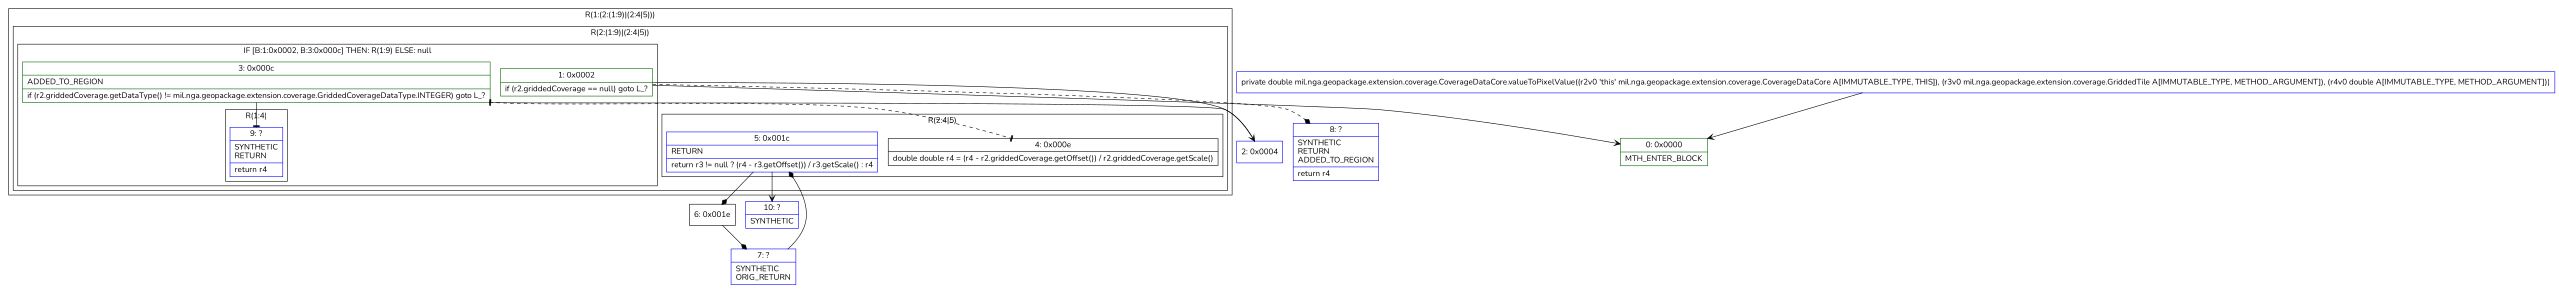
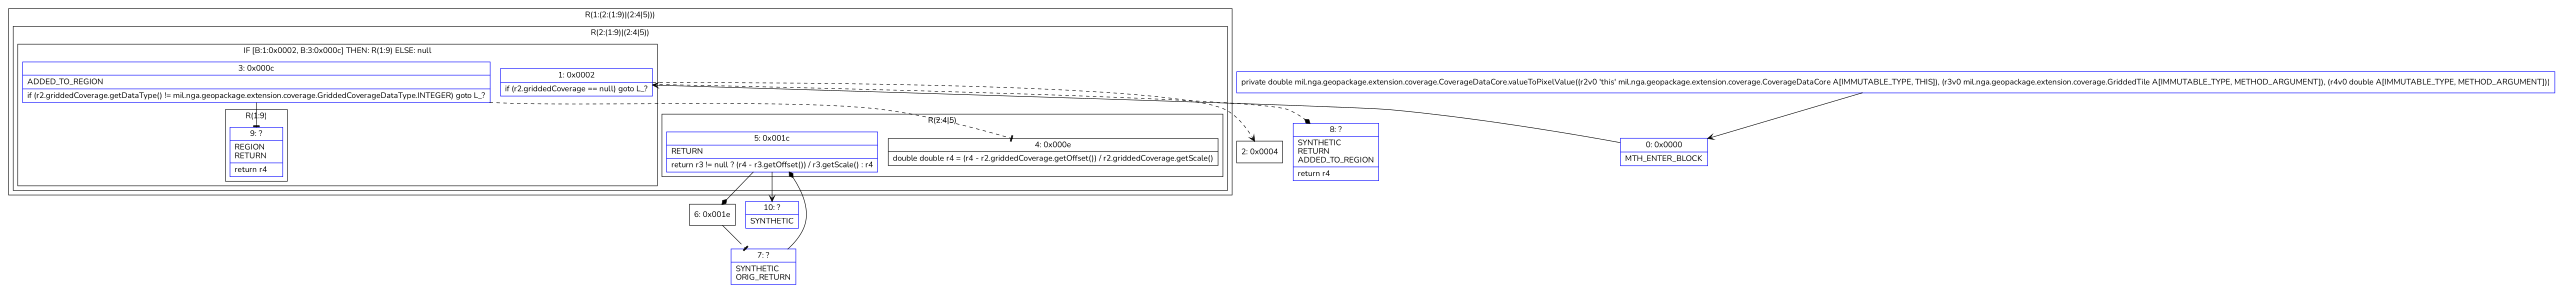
(256, 82) -> (256, 82)
(576, 82) -> (576, 82)
(959, 86) -> (959, 86)
(881, 103) -> none
(1303, 106) -> (1285, 105)
(256, 116) -> (256, 116)
(256, 147) -> (250, 147)
(1260, 152) -> (1260, 152)
(1664, 152) -> (1664, 152)
(732, 235) -> (732, 235)
